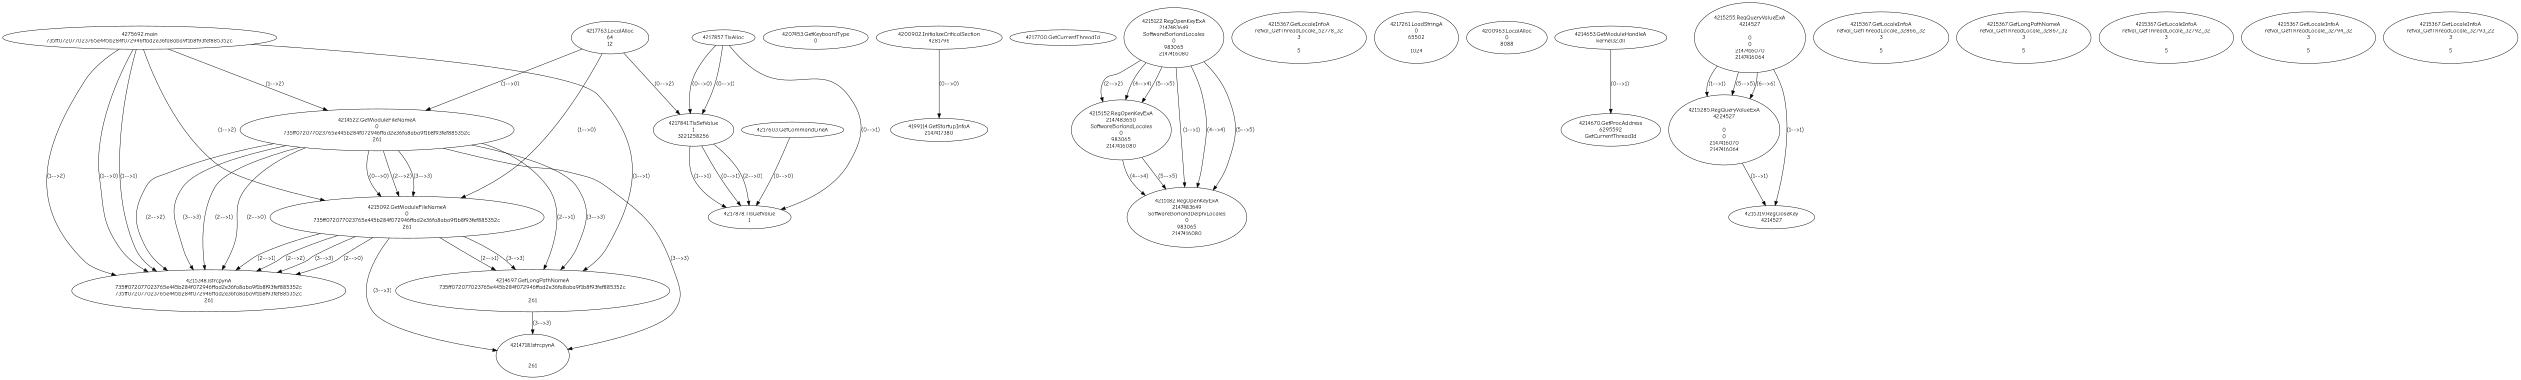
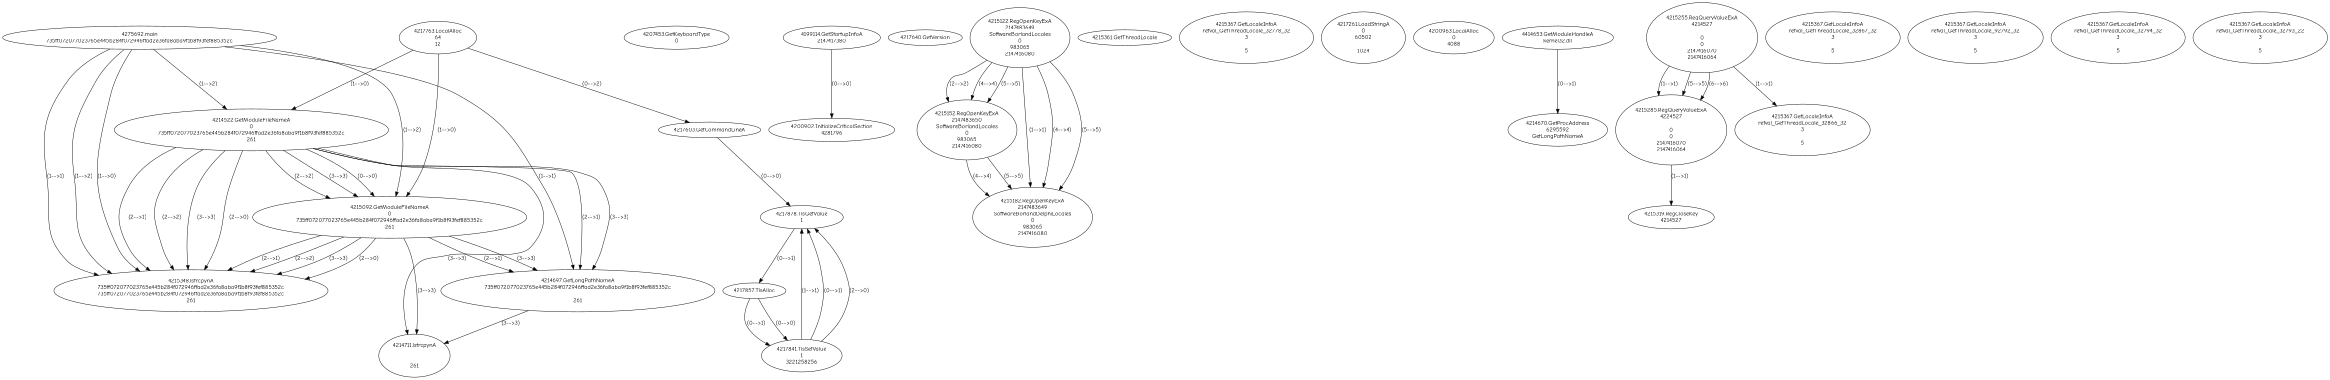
none -> (925, 38)
(1063, 38) -> none
none -> (1125, 38)
(1299, 38) -> (1247, 38)
(1416, 38) -> (1363, 38)
(1507, 38) -> (1454, 38)
(1611, 38) -> (1558, 38)
(2024, 38) -> (1833, 38)
(2166, 38) -> (1976, 38)
(650, 82) -> (577, 85)
(939, 82) -> (832, 82)
(853, 102) -> (778, 254)
(1611, 130) -> (1558, 130)
(1787, 135) -> (1753, 85)
(533, 356) -> (414, 356)
